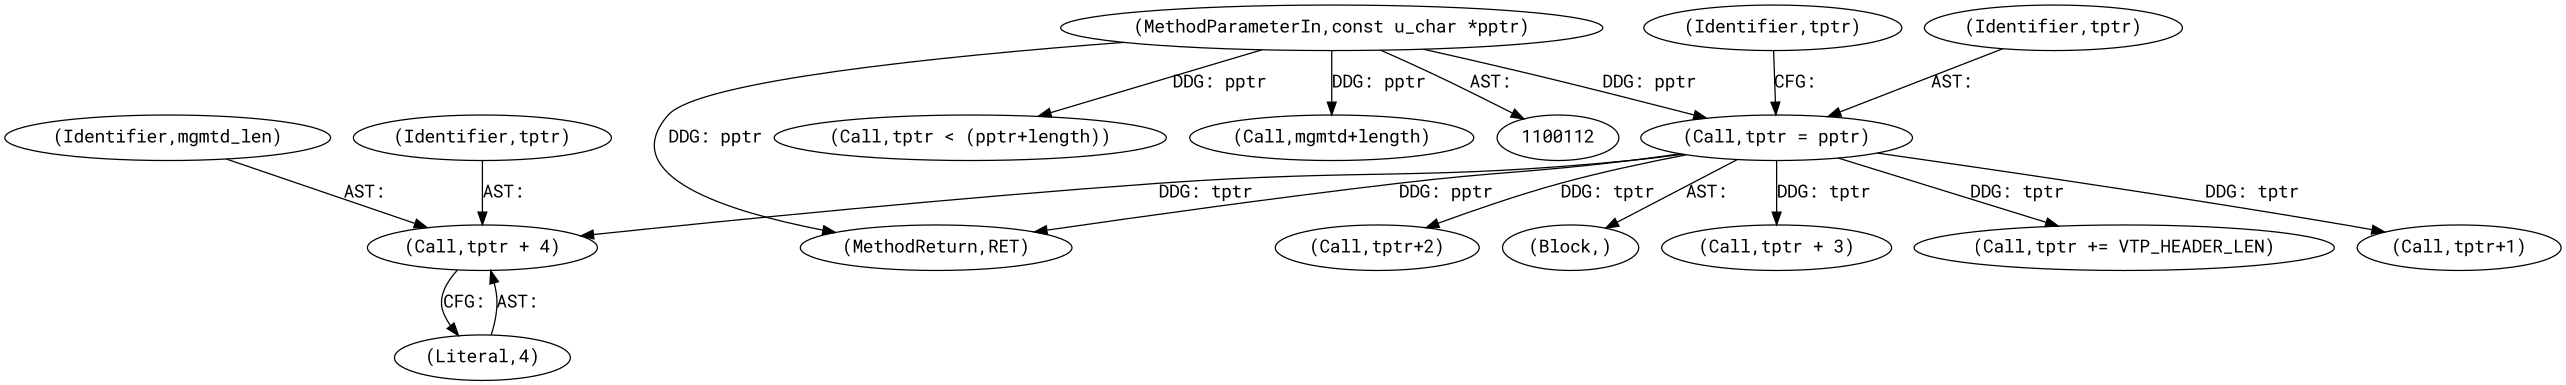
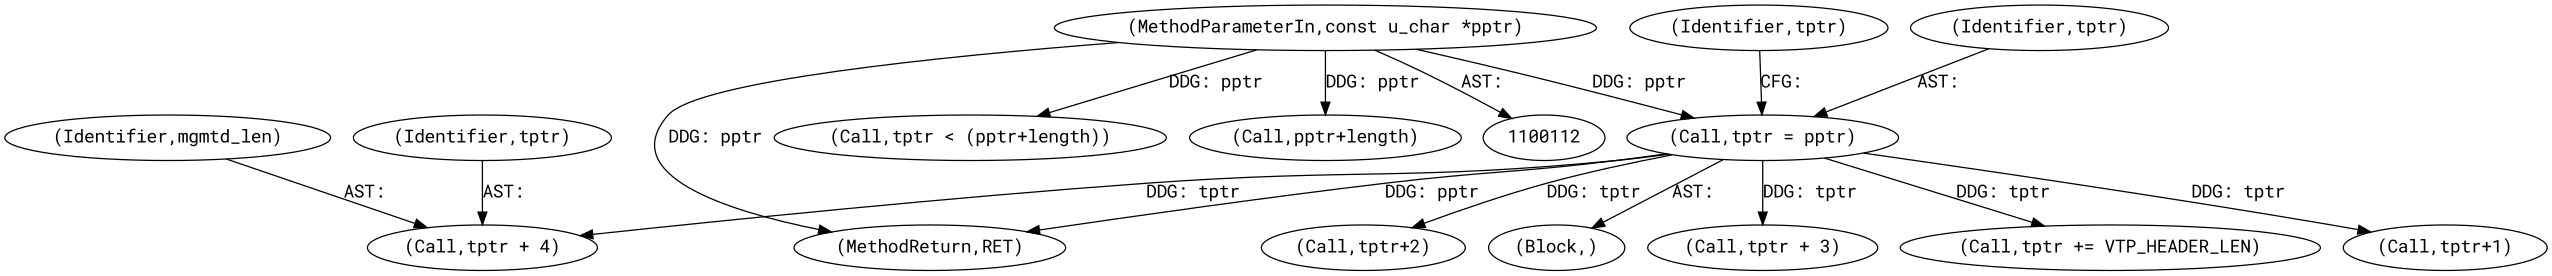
(1332, 138) -> (1325, 138)
(482, 358) -> none
